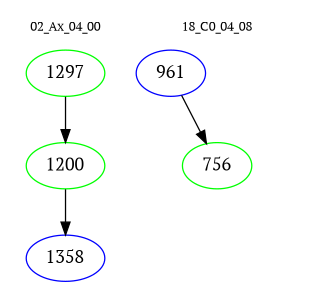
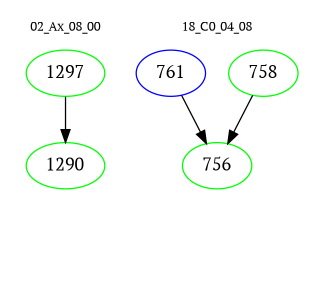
(66, 28) -> (66, 28)
(171, 73) -> (171, 73)
none -> (263, 73)
(66, 166) -> (66, 166)
(66, 258) -> none
